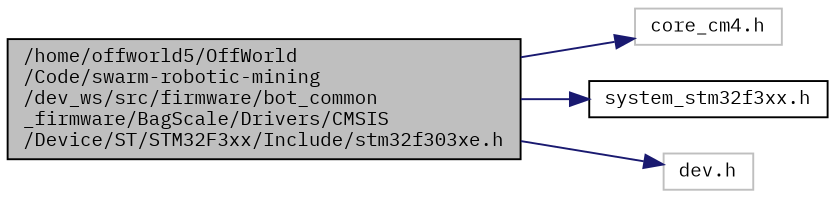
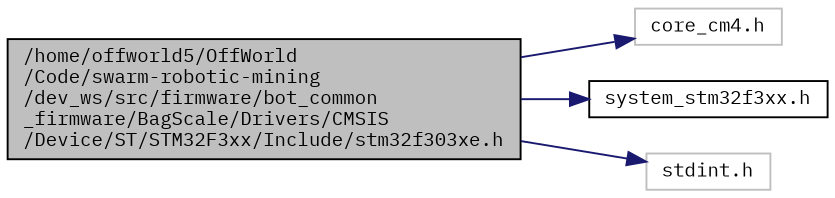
(708, 172) -> (708, 172)
